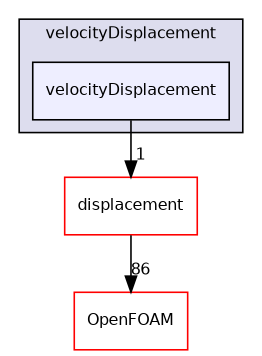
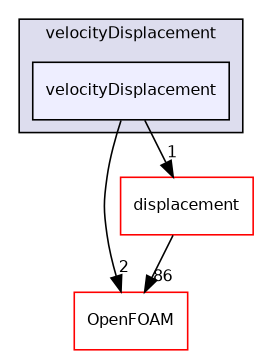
none -> (105, 198)
